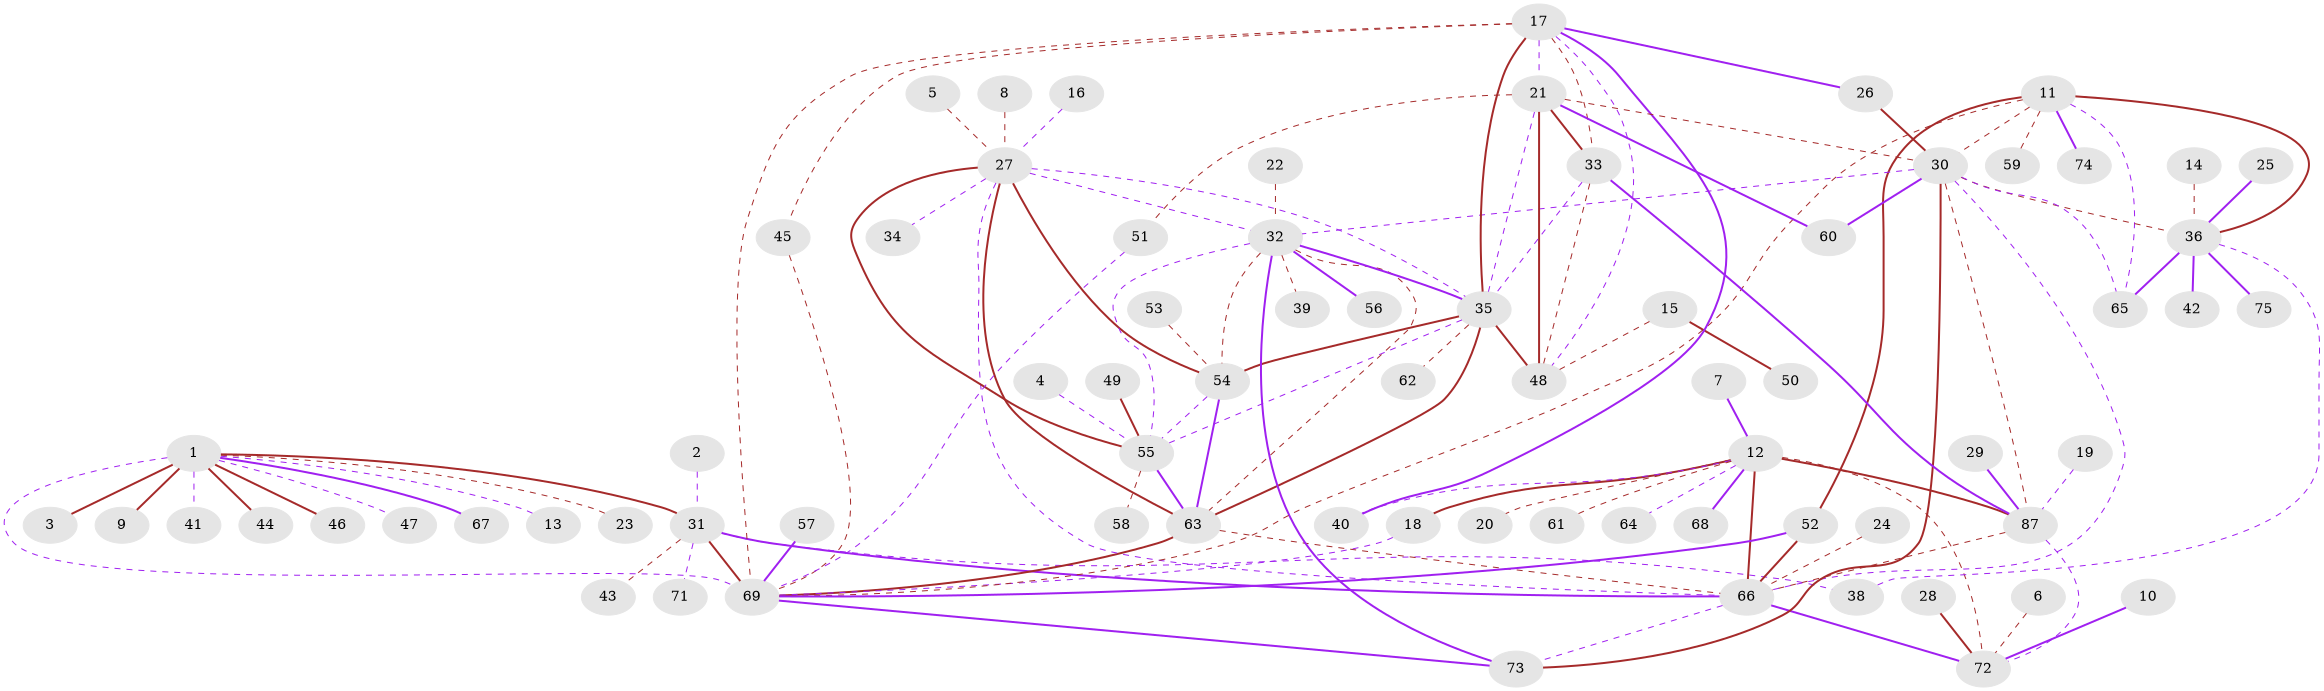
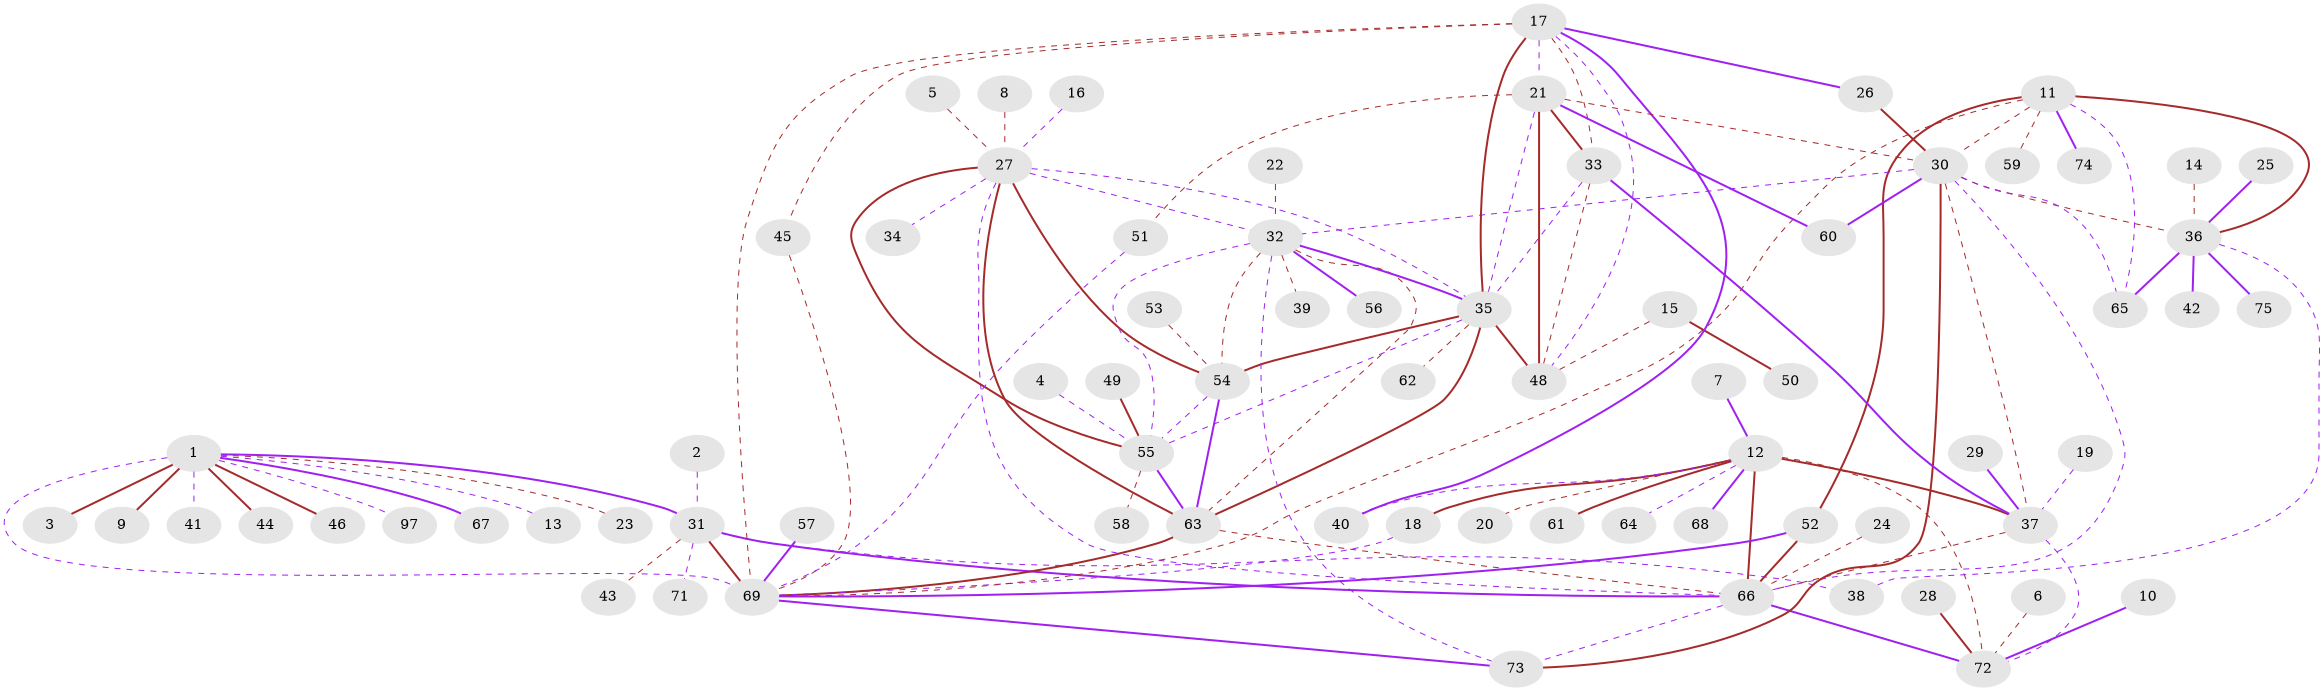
(451, 468) -> (451, 468)
(1654, 485) -> (1654, 485)
(1283, 500) -> (1283, 500)
(410, 525) -> (410, 525)
(2030, 525) -> (2030, 525)
